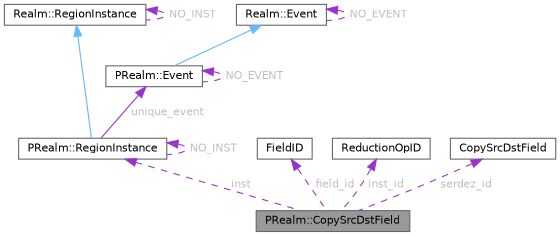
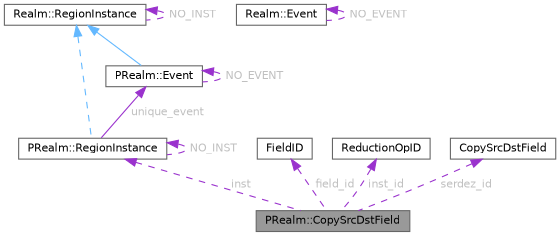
(213, 48) -> (119, 49)
(85, 87) -> (85, 87)
